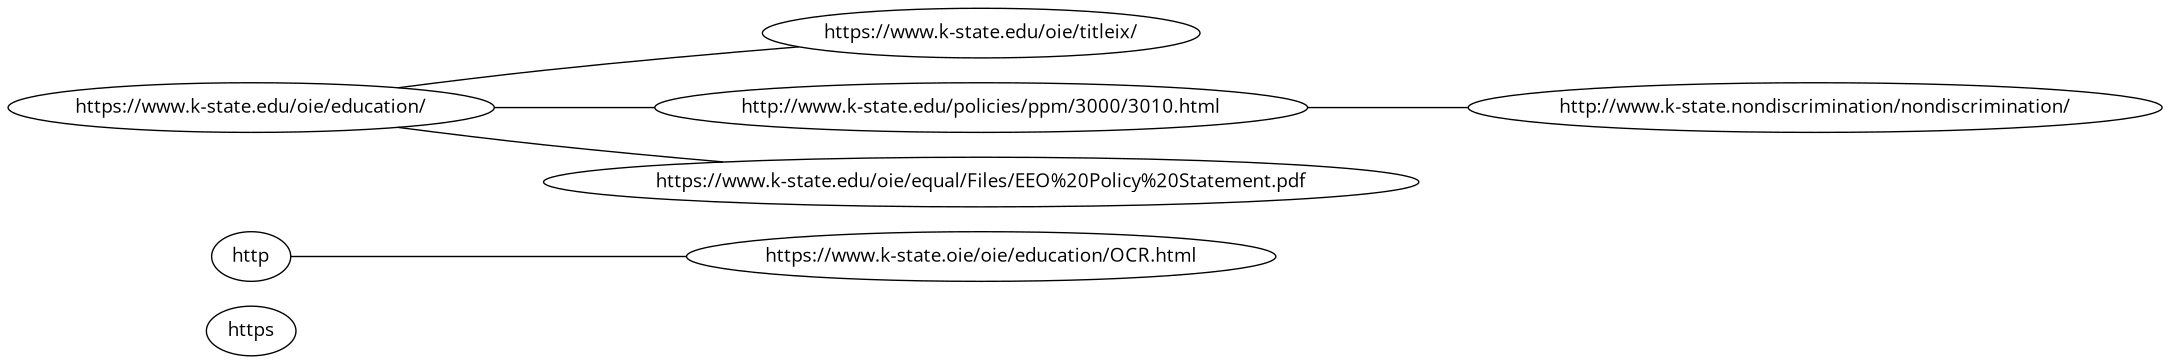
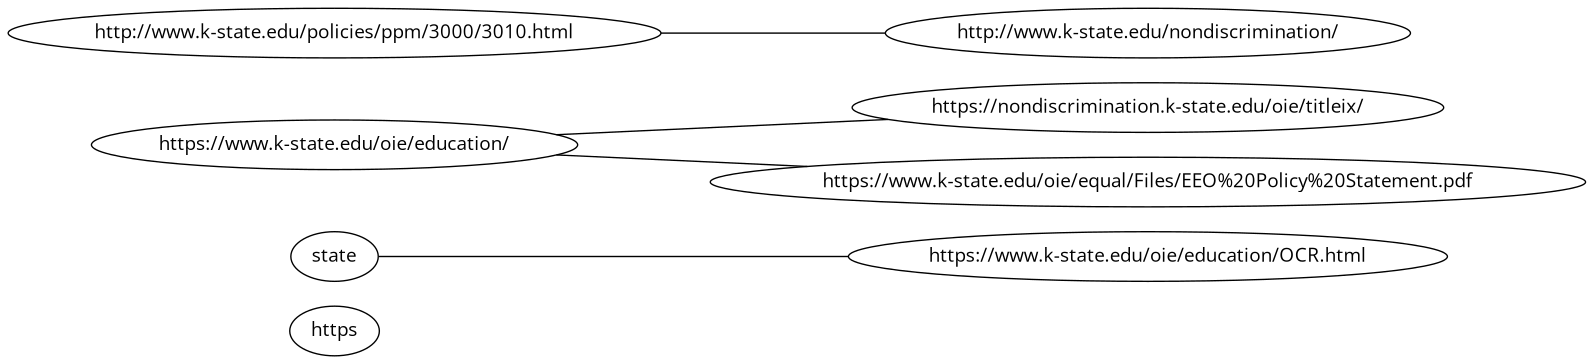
(981, 33) -> (1148, 108)
(575, 108) -> none
(1815, 108) -> (1148, 33)
(251, 257) -> (335, 257)
(981, 257) -> (1148, 257)
